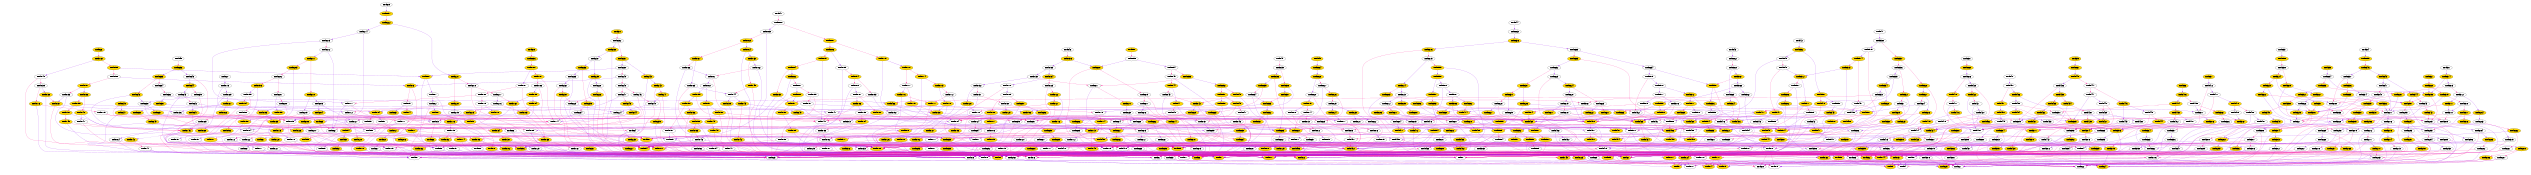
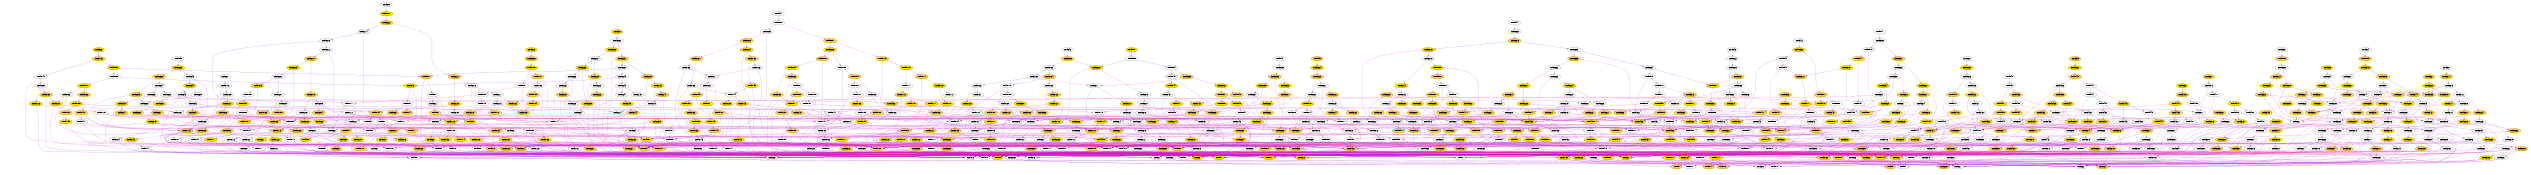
(1795, 86) -> none
none -> (151, 95)
